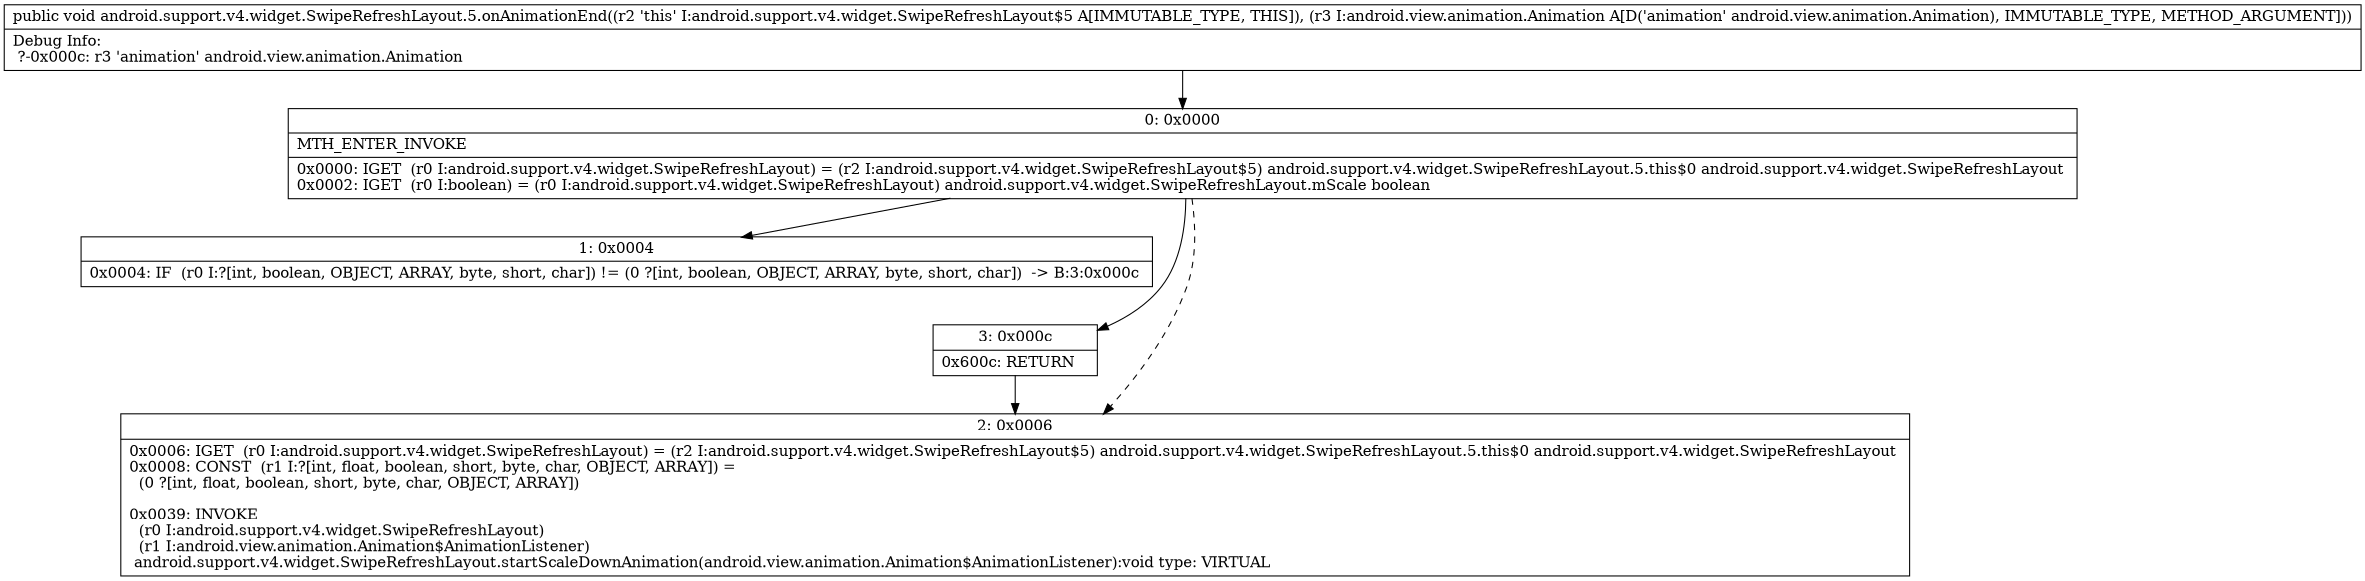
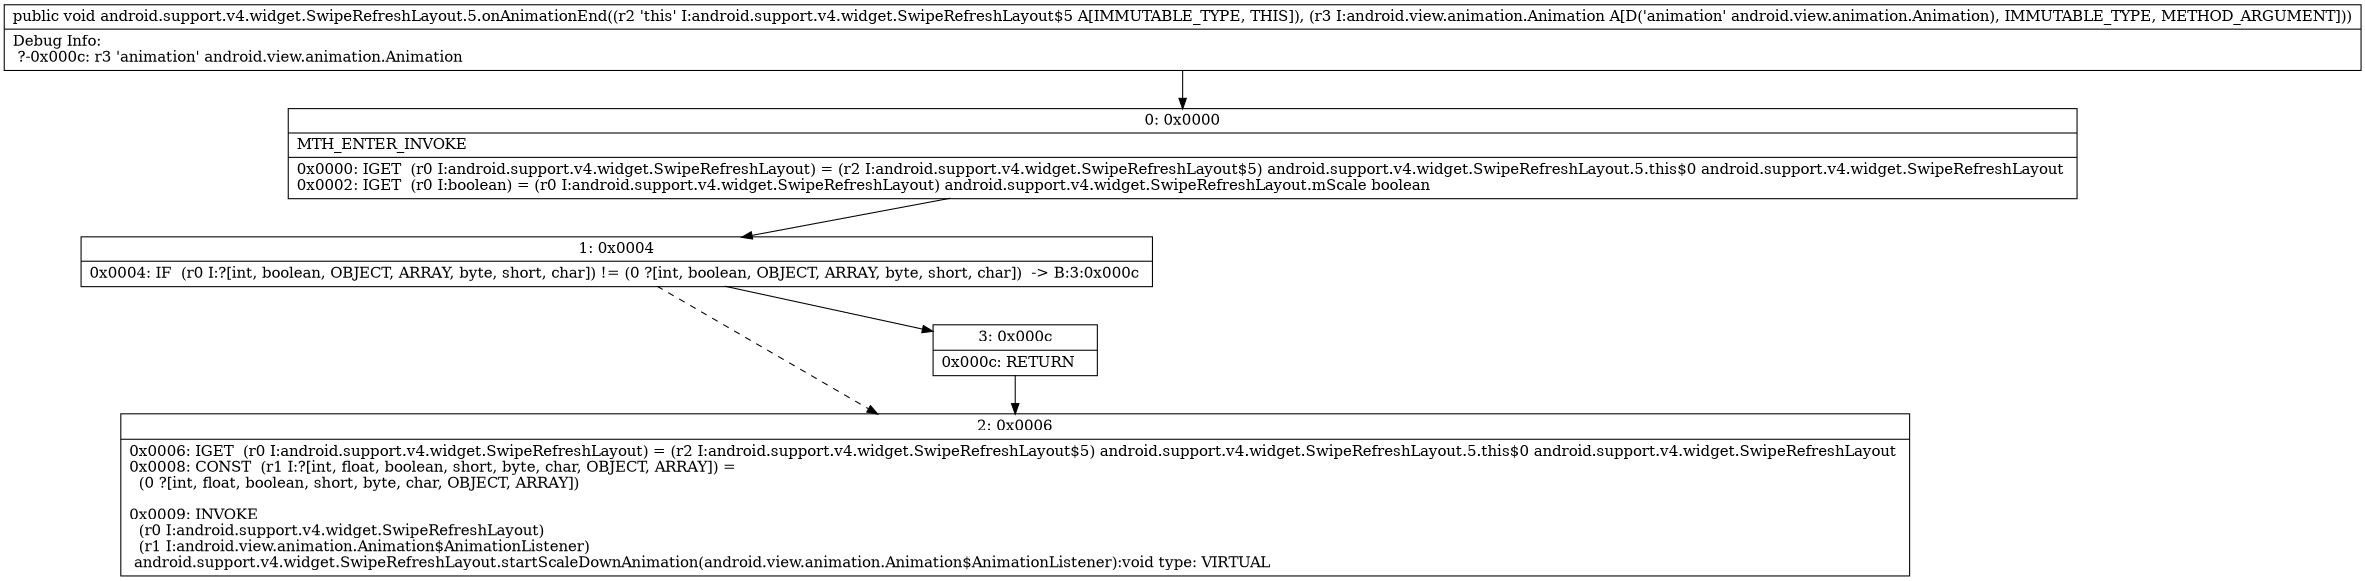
(1168, 276) -> (824, 308)
(1176, 311) -> (763, 347)
(1015, 362) -> (1015, 362)
(199, 515) -> (199, 515)
